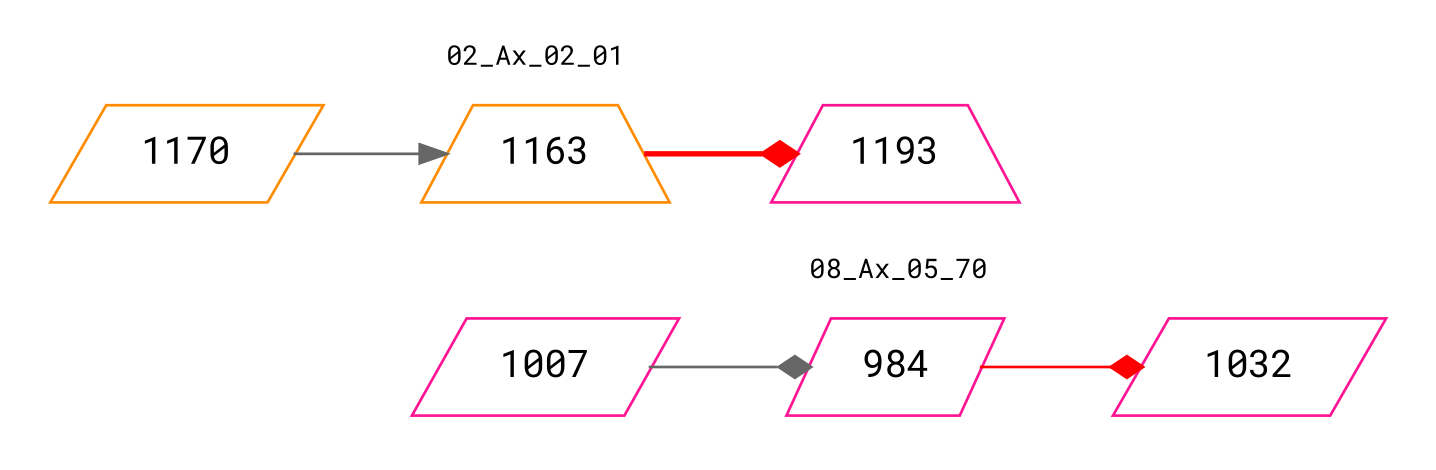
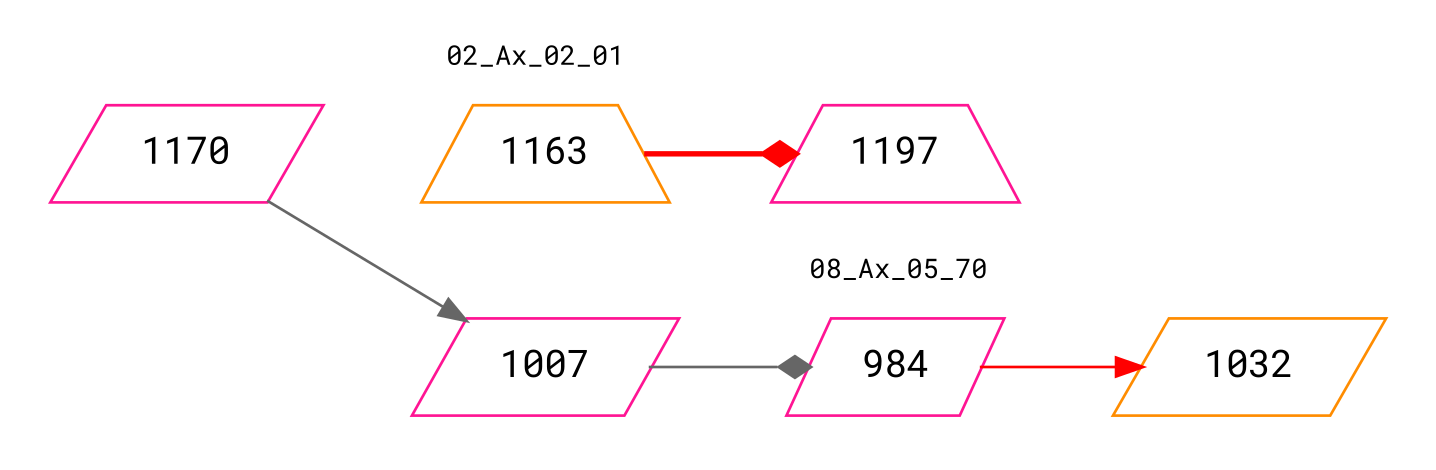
(187, 154) -> (187, 154)
(356, 154) -> (355, 254)
(895, 154) -> (895, 154)
(1048, 367) -> (1048, 367)
(1250, 367) -> (1250, 367)
